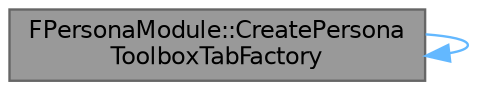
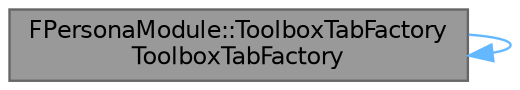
(217, 45) -> (239, 45)
